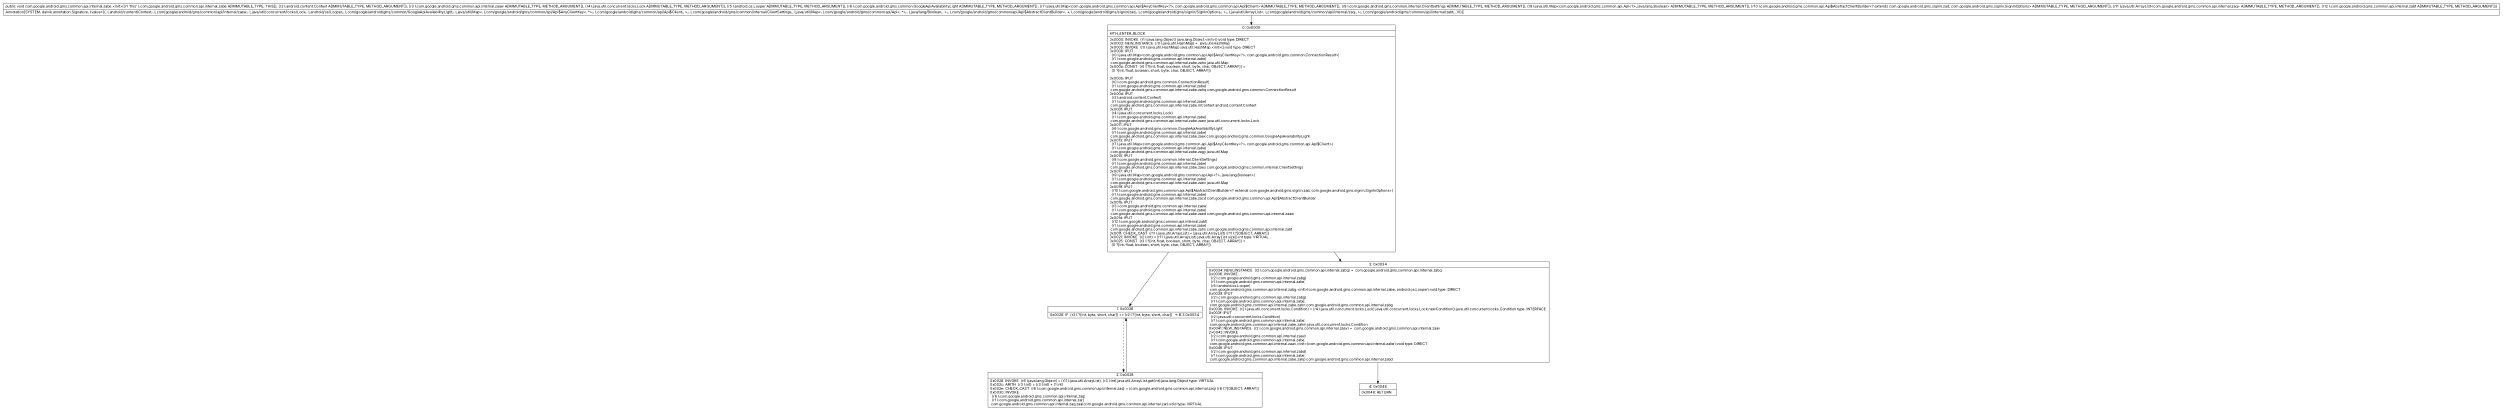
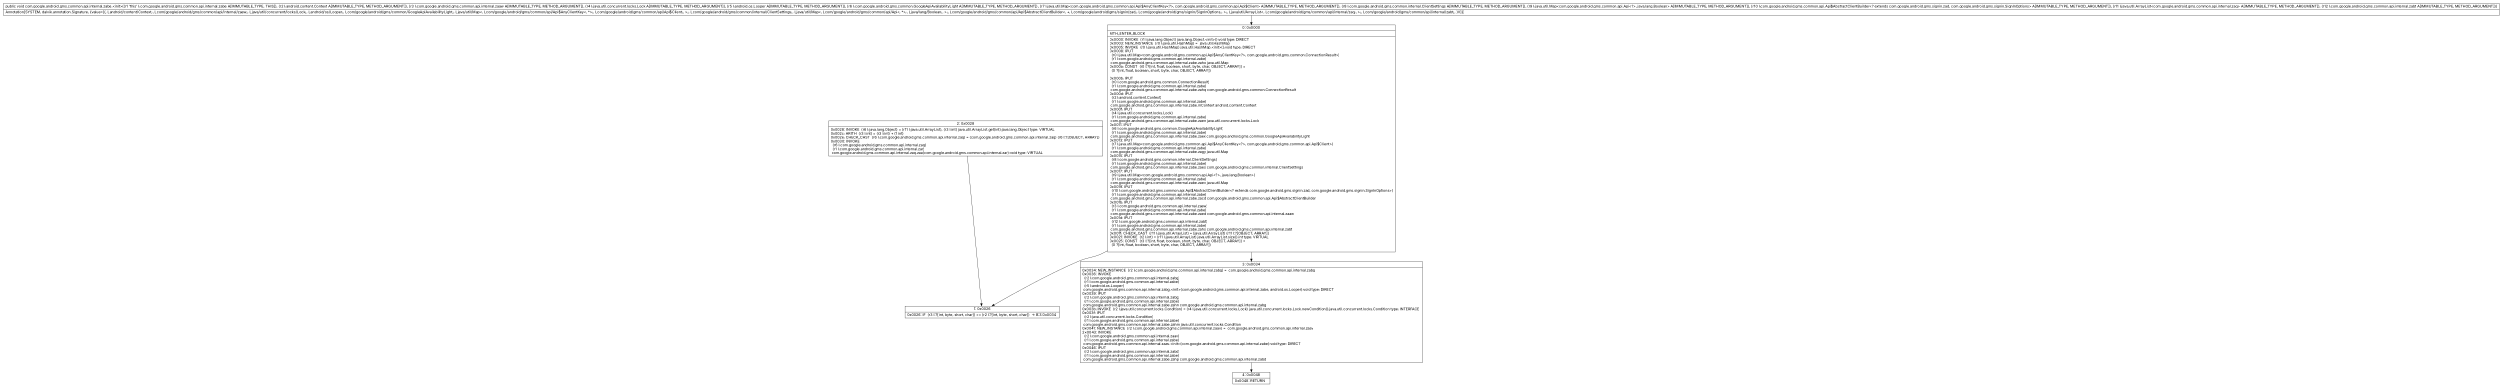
(1123, 344) -> none
